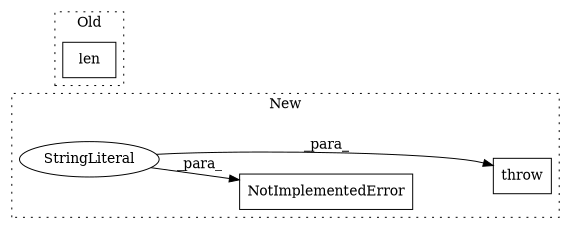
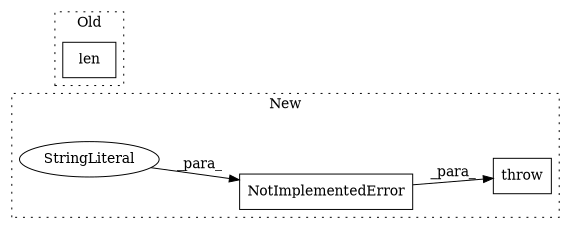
(320, 153) -> (448, 182)
